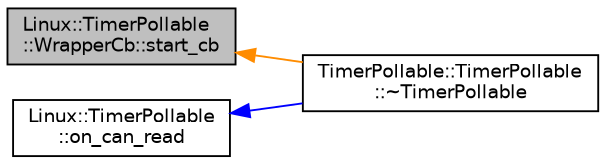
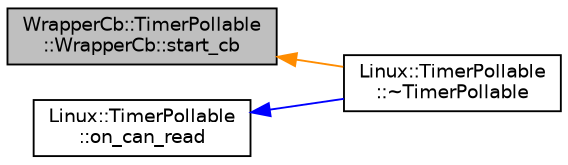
(122, 36) -> (142, 36)
(451, 83) -> (452, 83)
